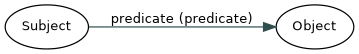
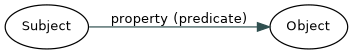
(182, 20) -> (179, 20)
